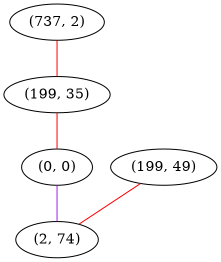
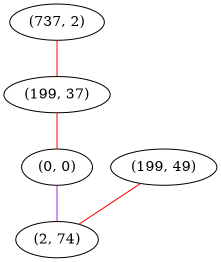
(57, 95) -> (57, 95)
